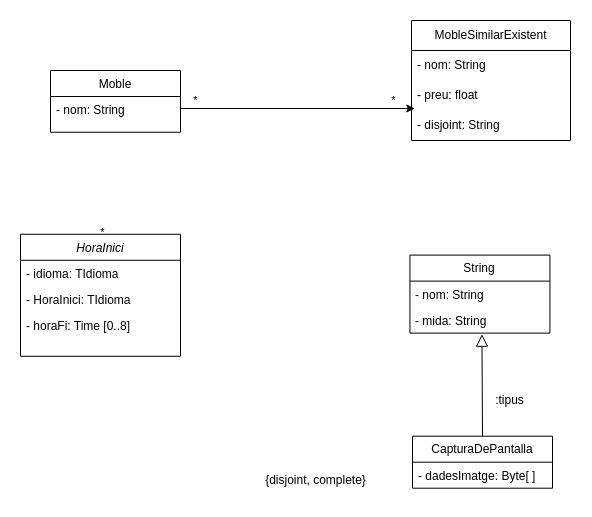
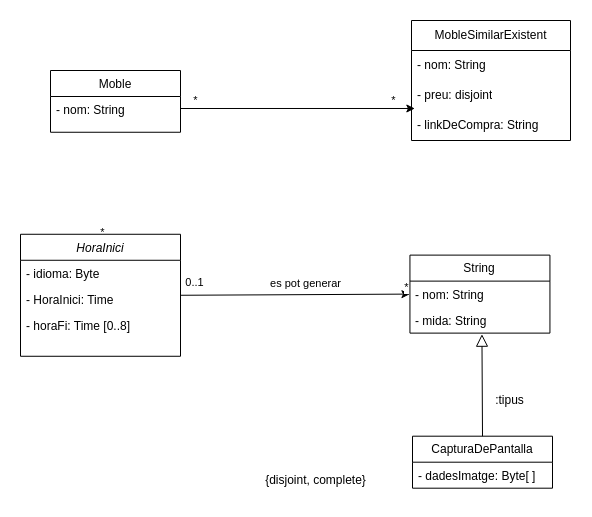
(455, 96) -> (463, 96)
(469, 126) -> (482, 126)
(74, 274) -> (65, 274)
none -> (293, 295)
(84, 300) -> (74, 300)
